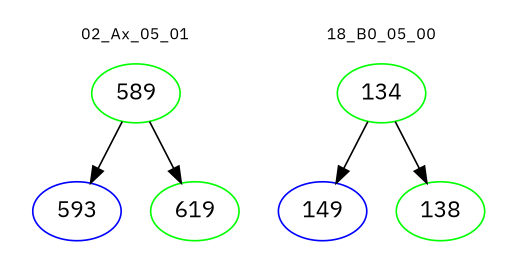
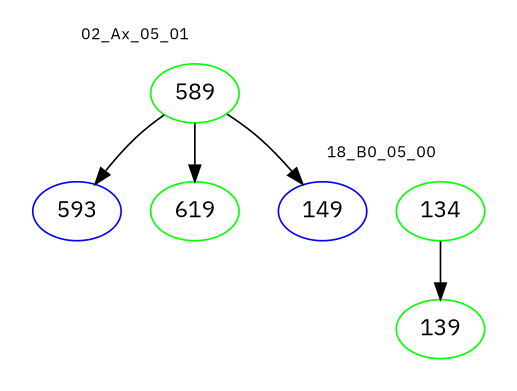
(356, 145) -> (276, 154)
(440, 211) -> (440, 329)
